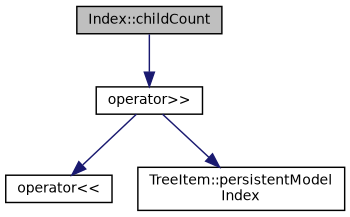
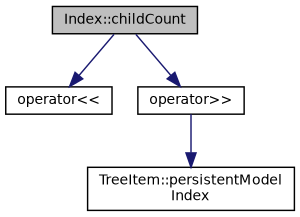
(110, 140) -> (96, 55)
